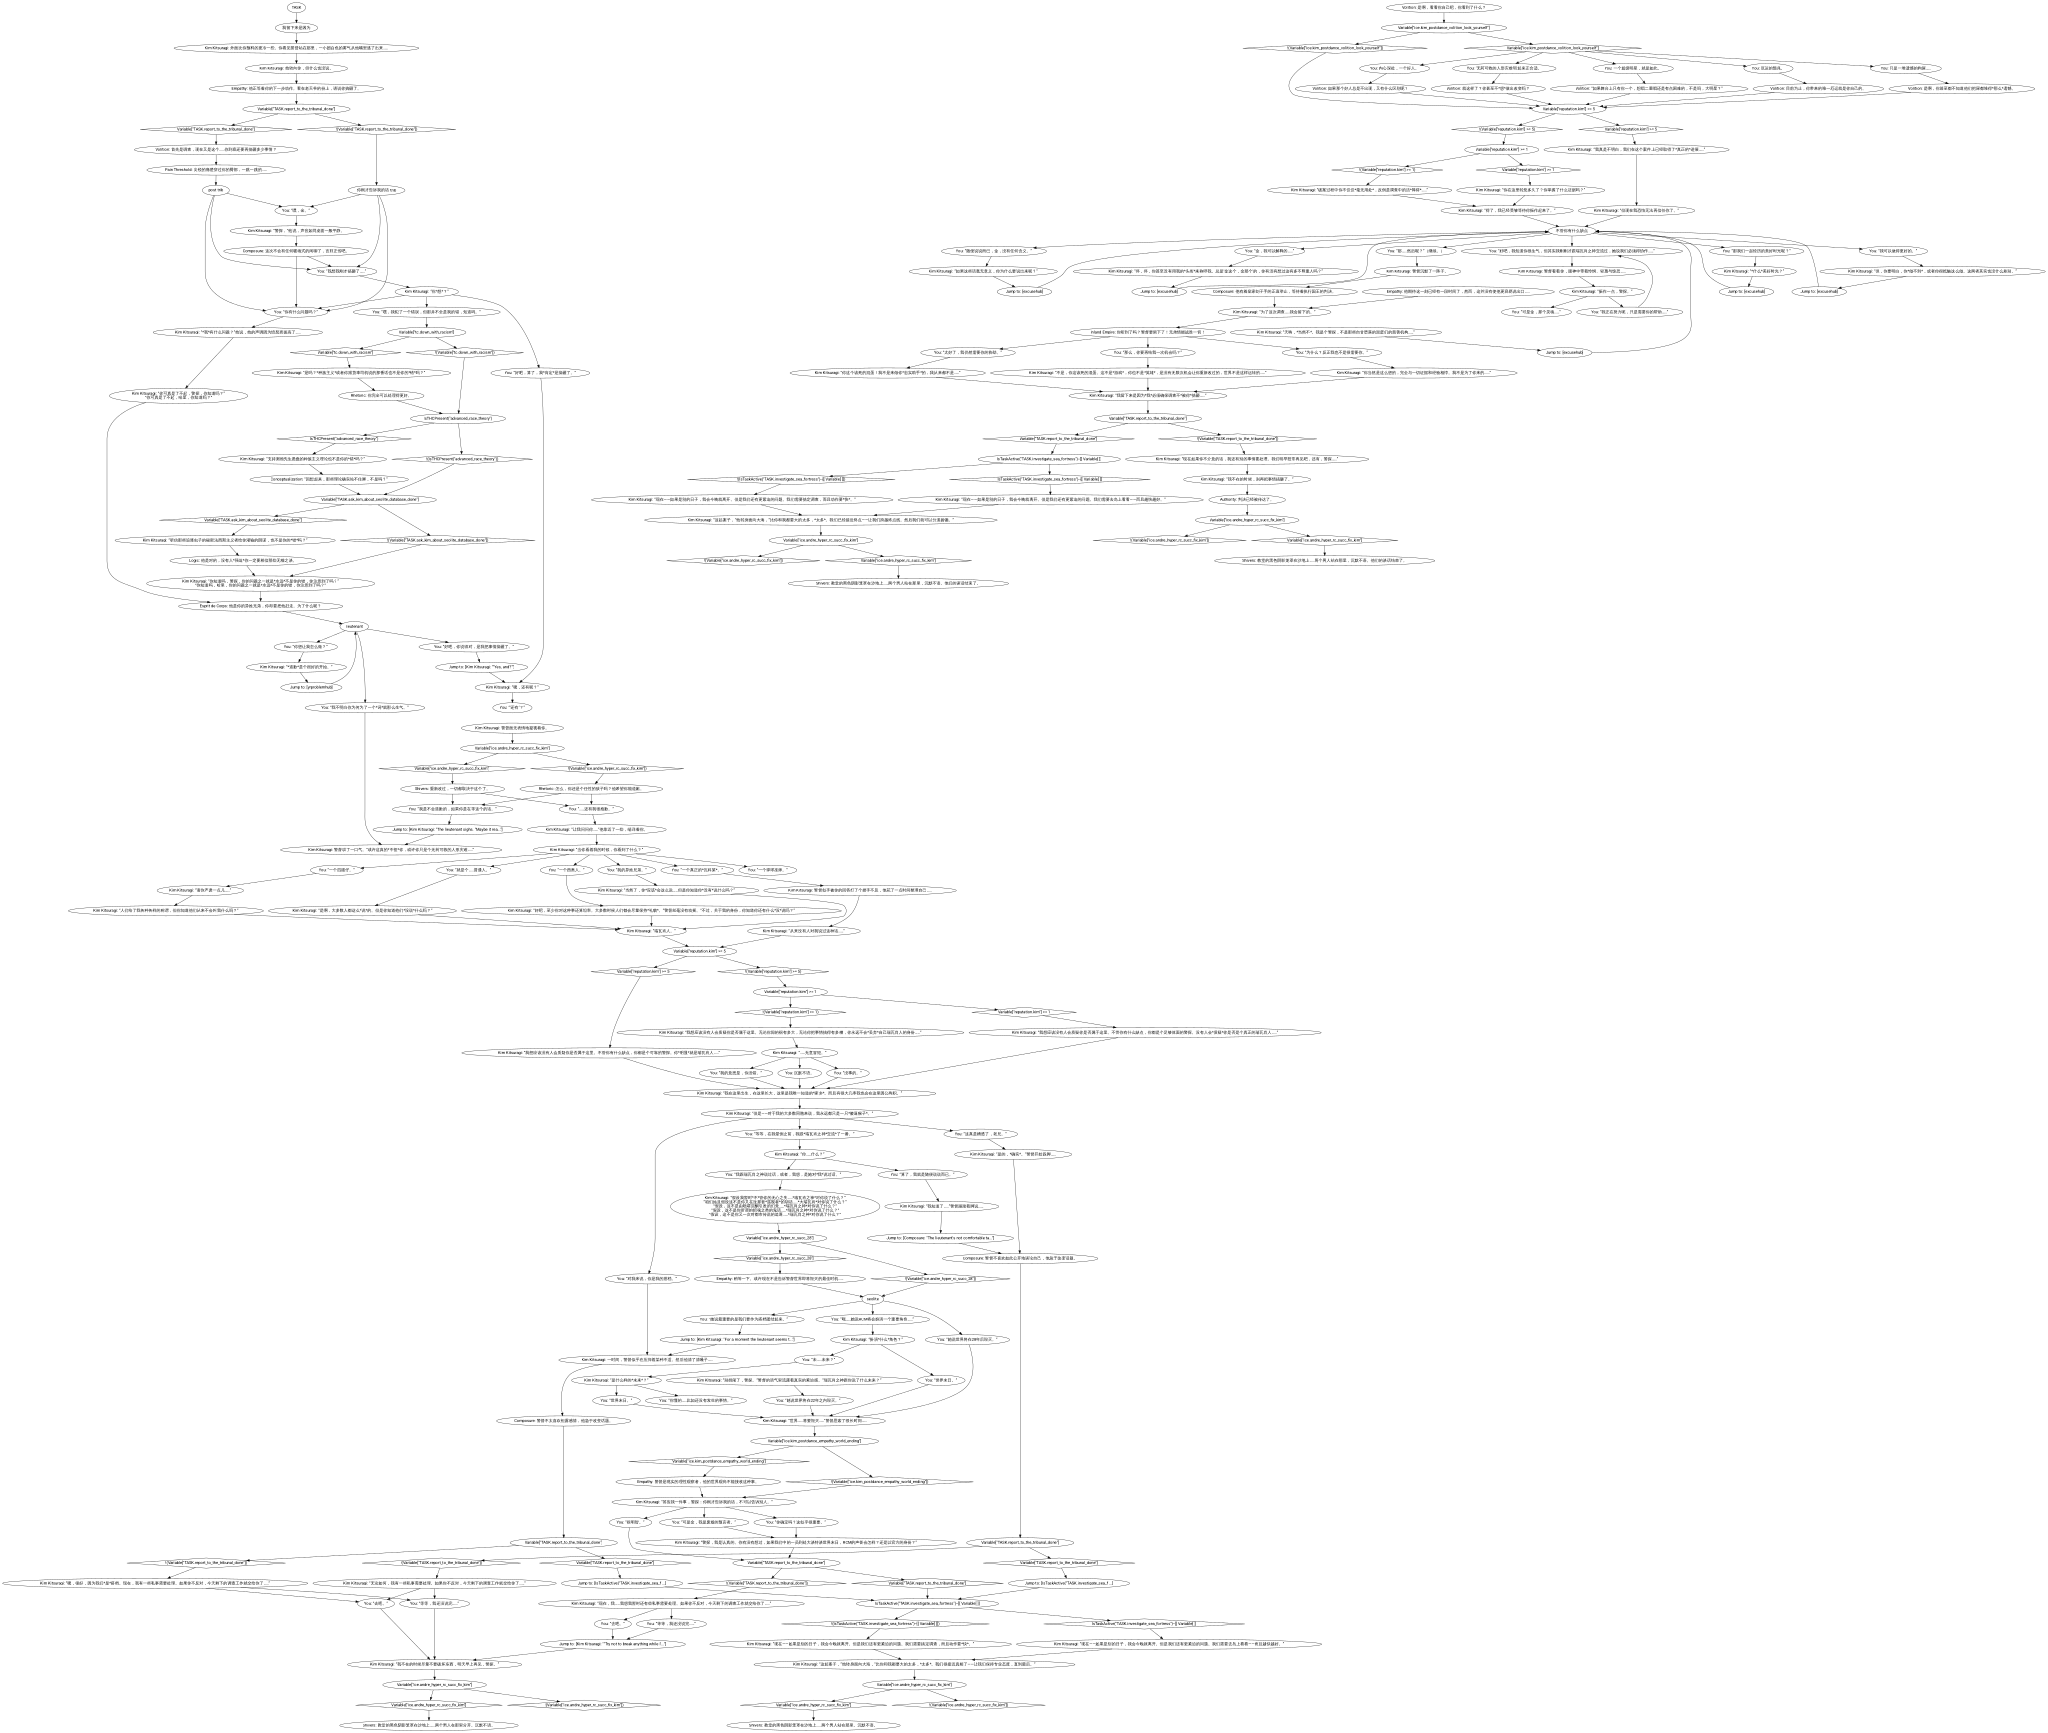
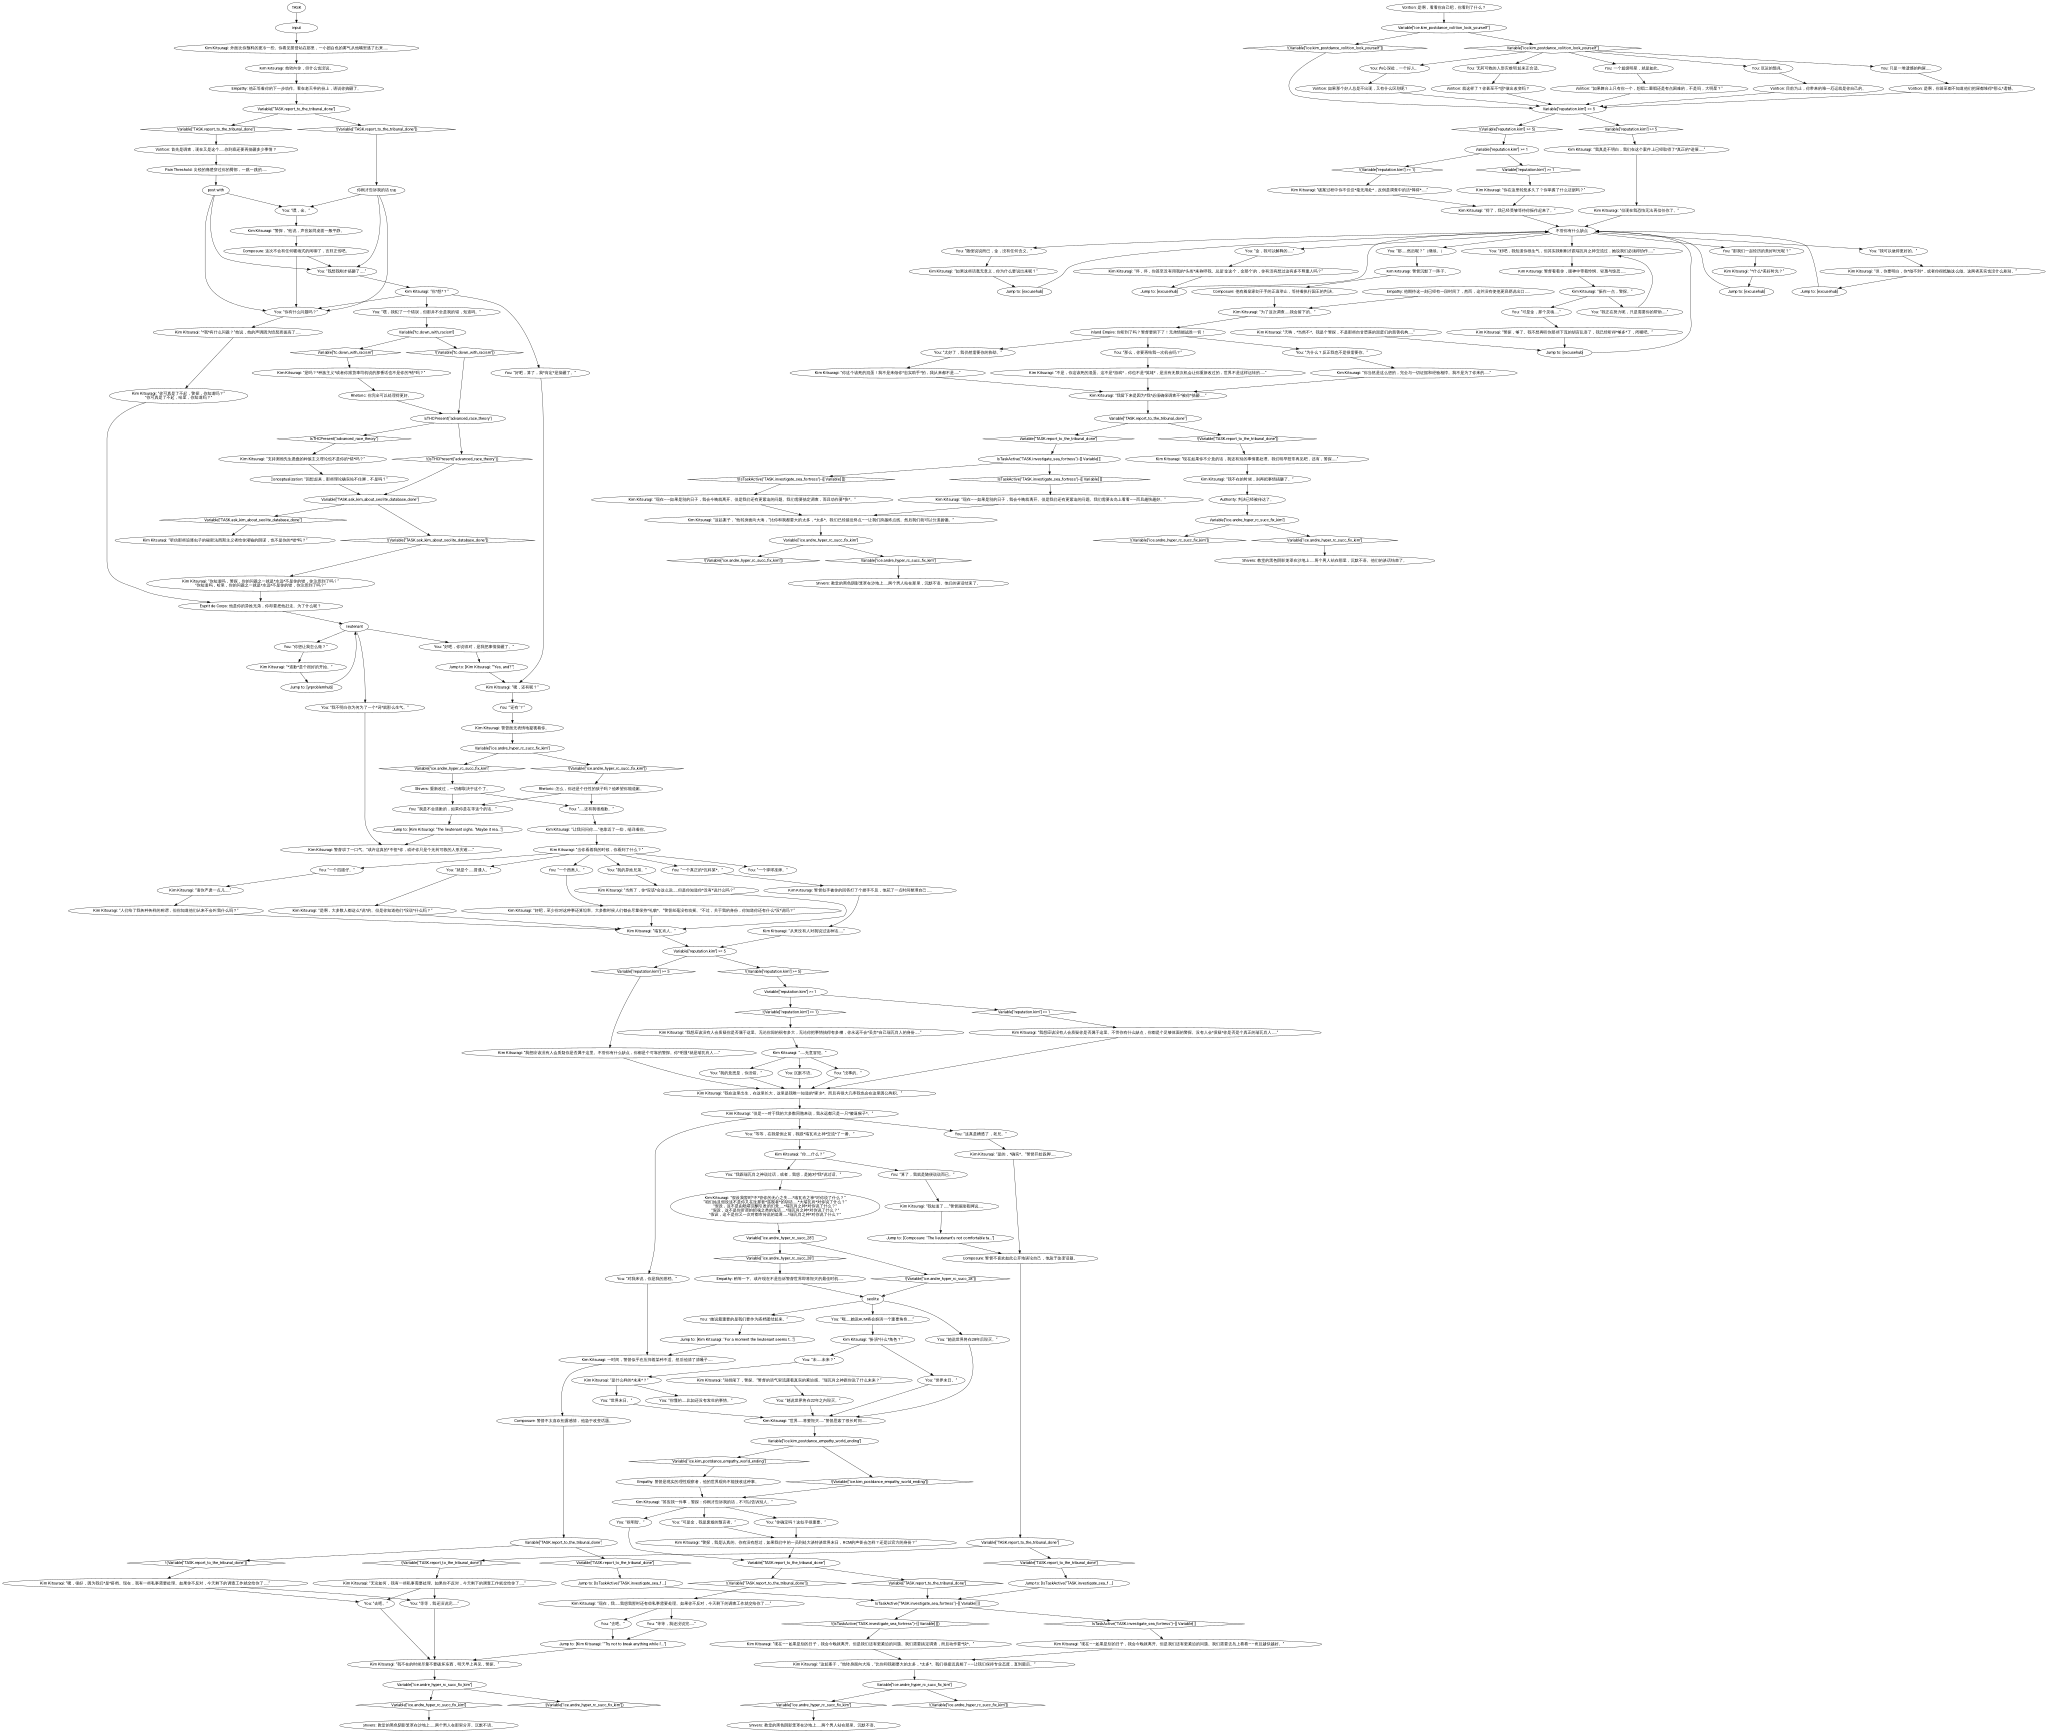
(296, 28) -> (296, 28)
(216, 190) -> (216, 190)
none -> (1565, 332)
(243, 561) -> none
none -> (512, 717)
